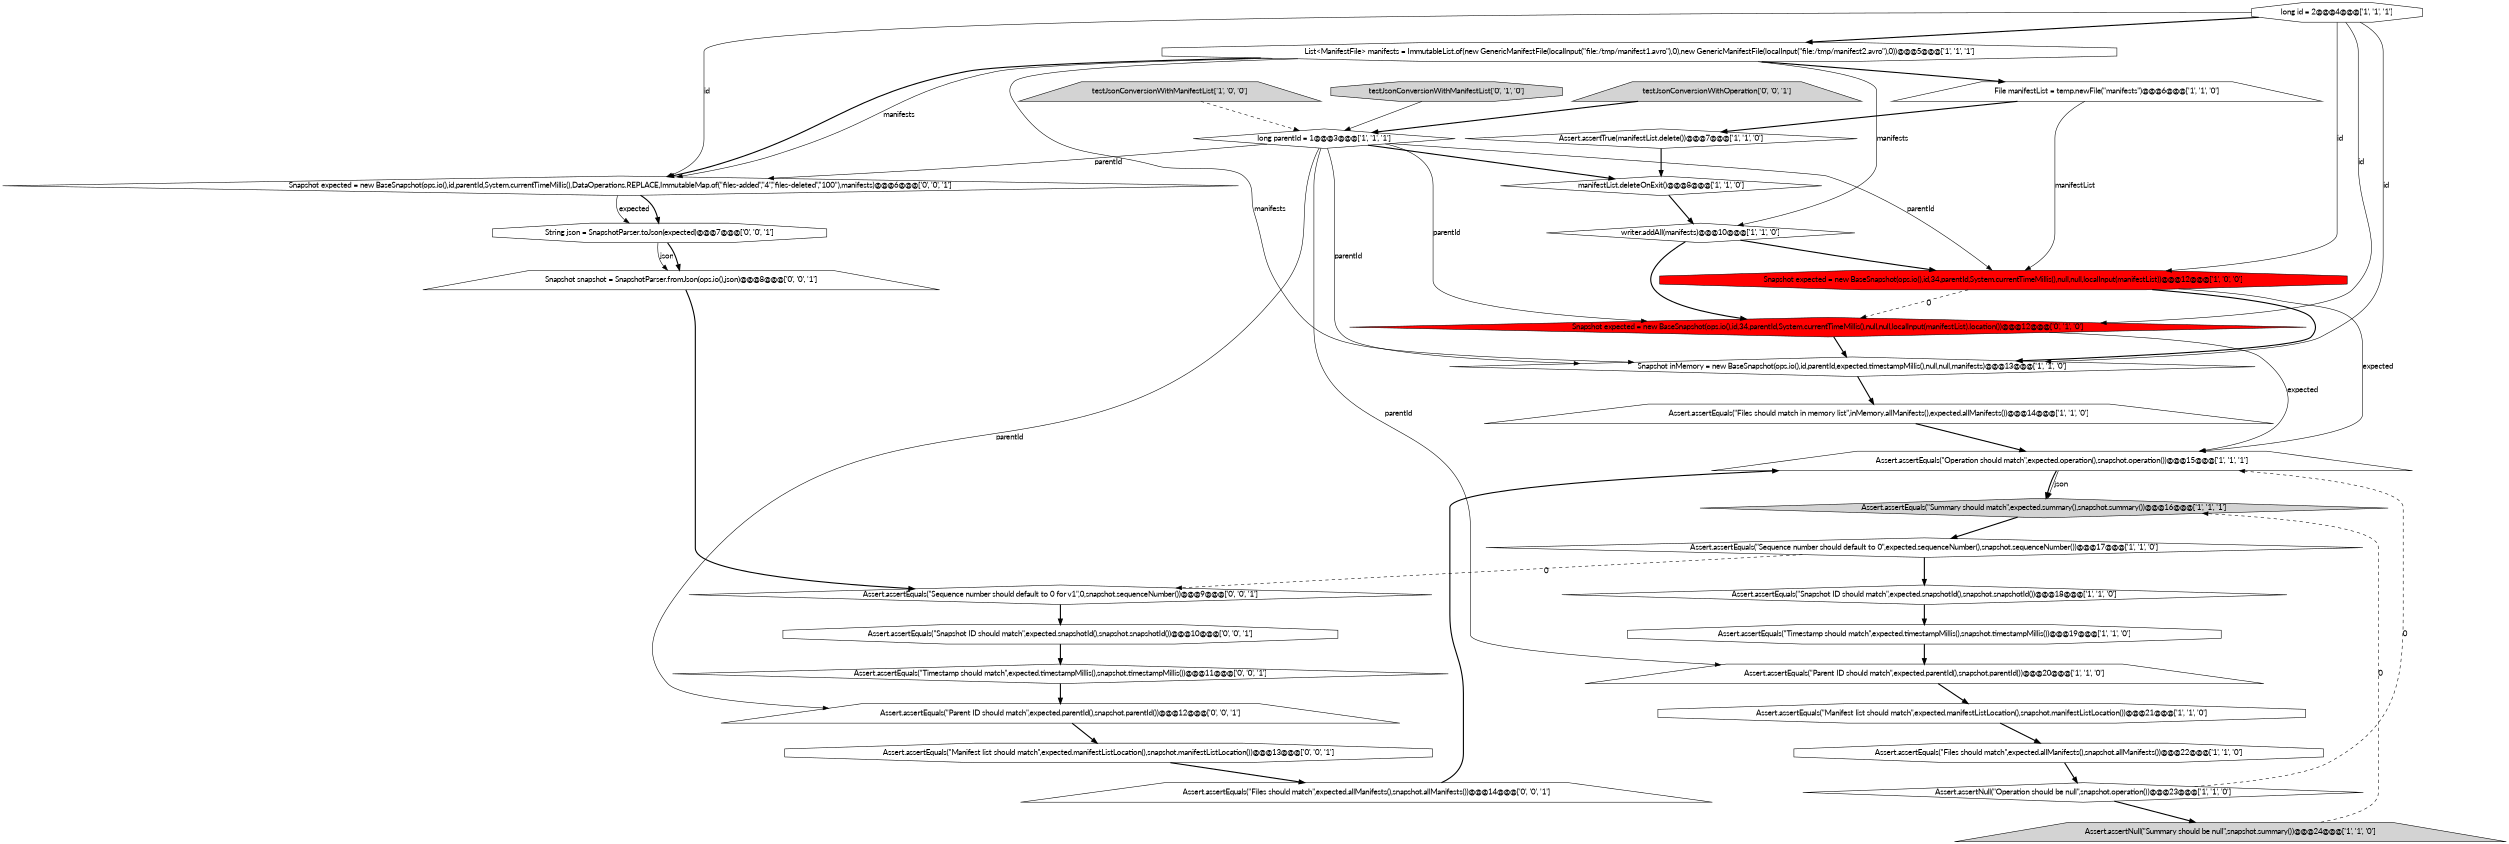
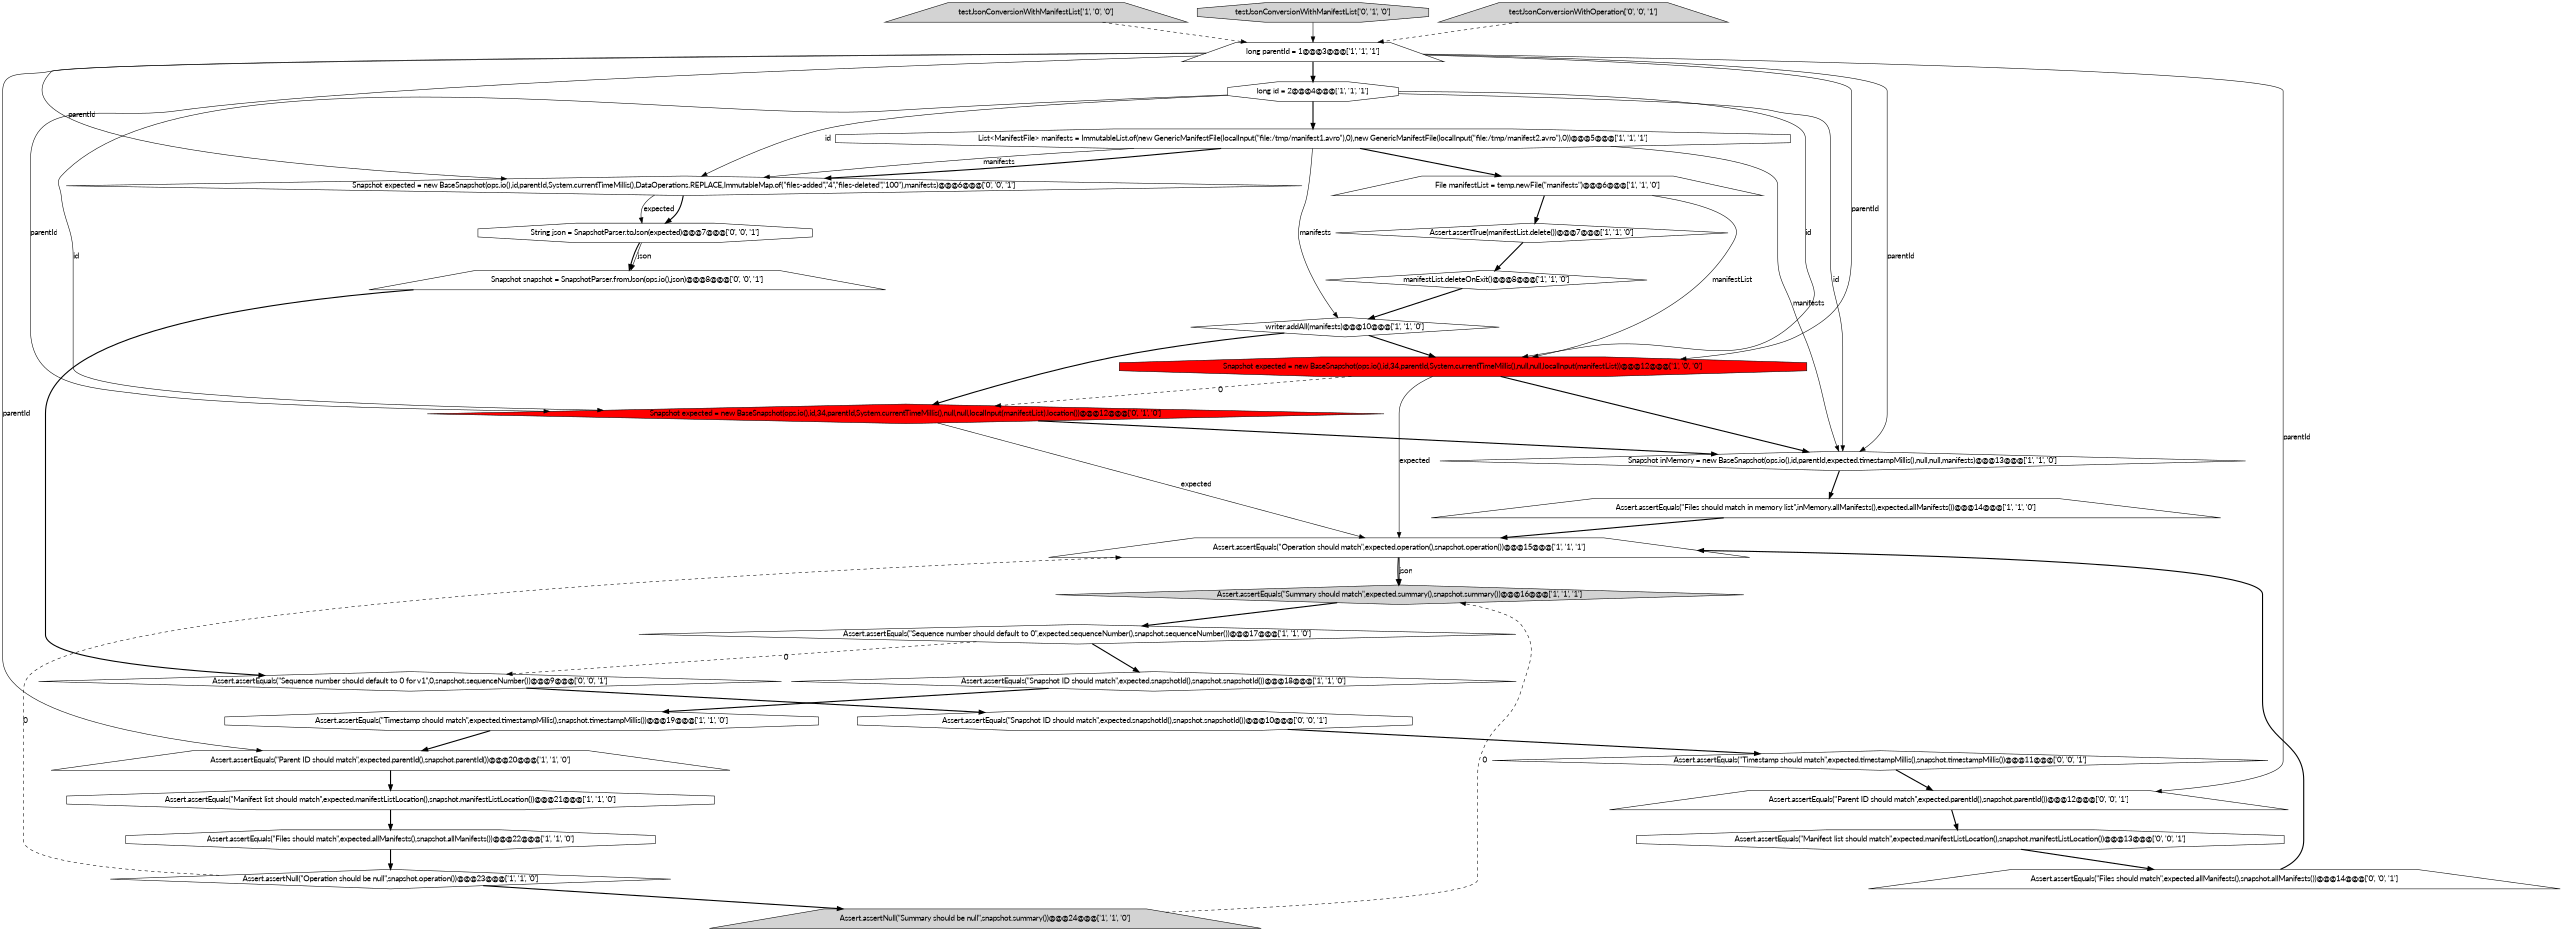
(1508, 117) -> (1451, 32)
(1324, 139) -> (1313, 52)
(1488, 162) -> (1313, 69)
